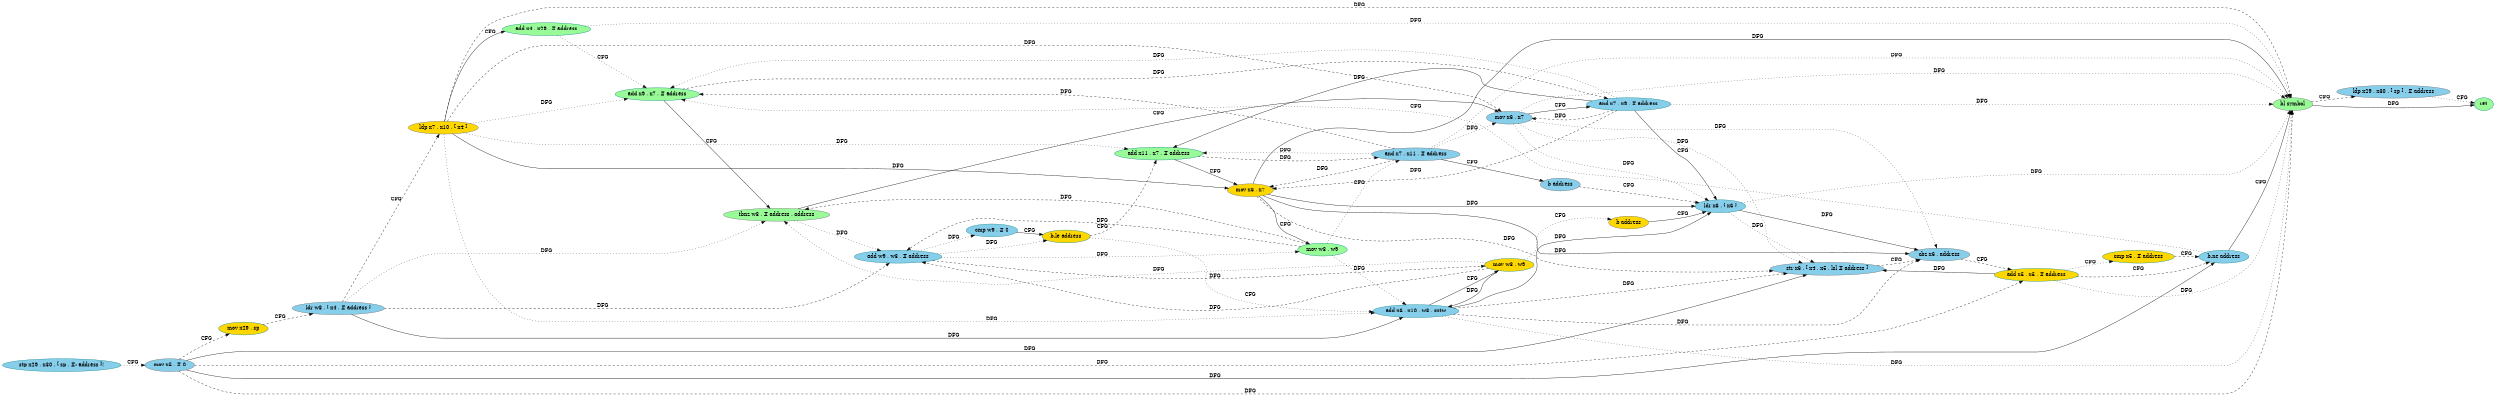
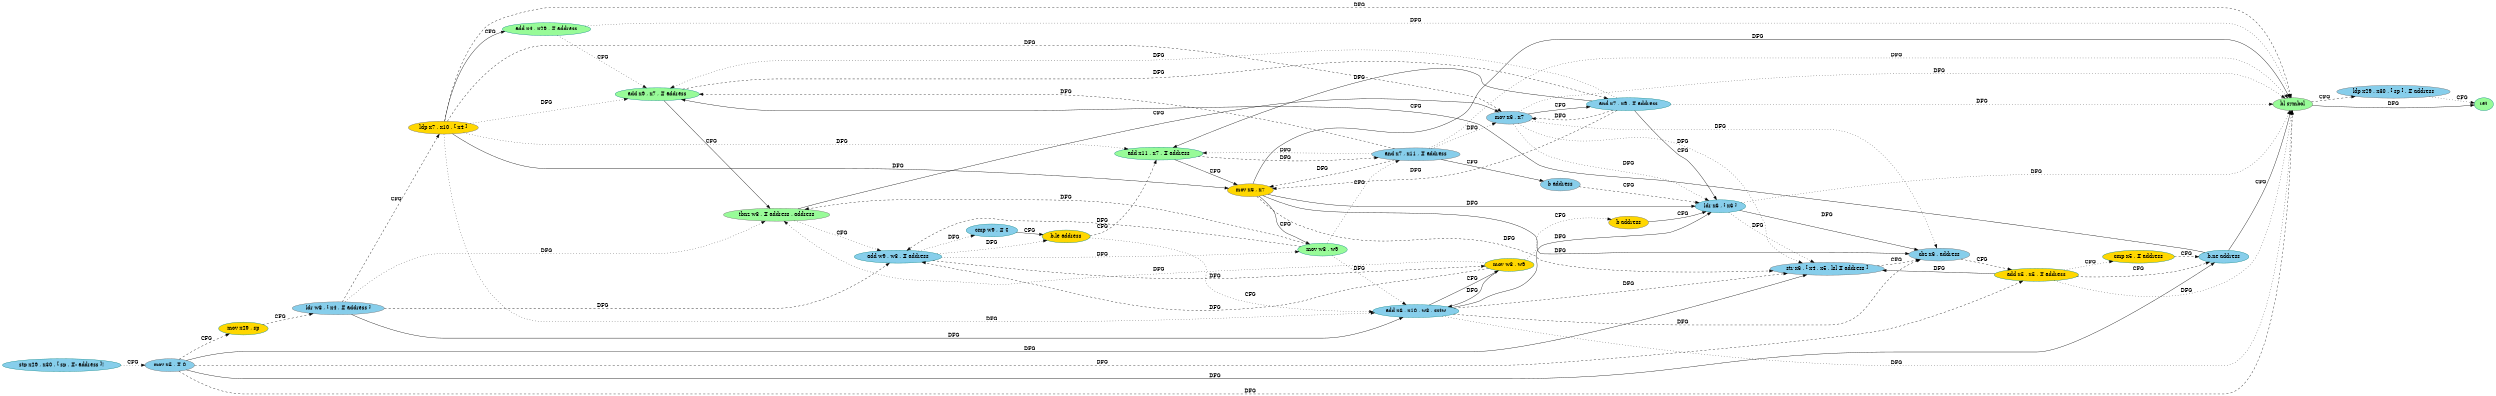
(1490, 131) -> (1490, 131)
(842, 233) -> (842, 233)
